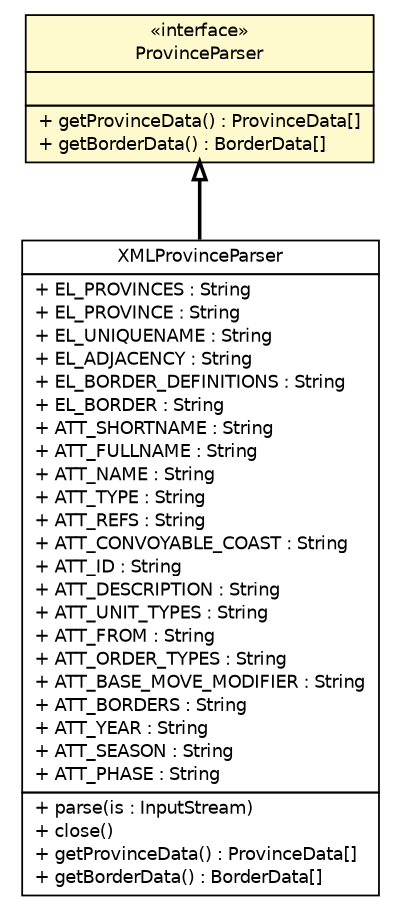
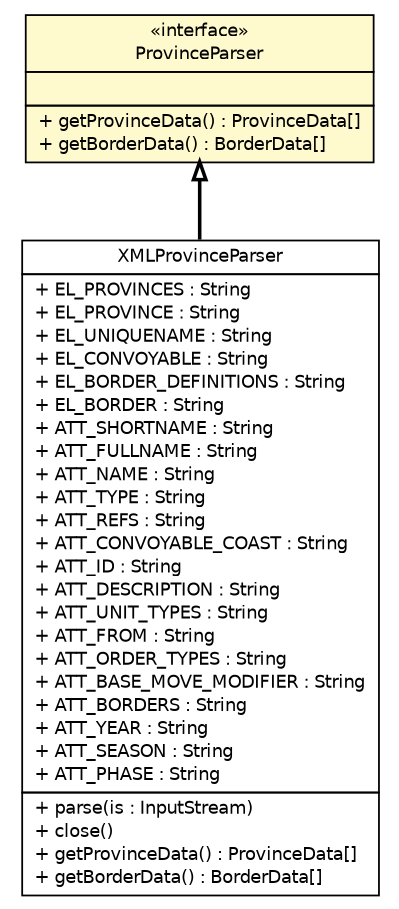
(144, 359) -> (152, 359)
